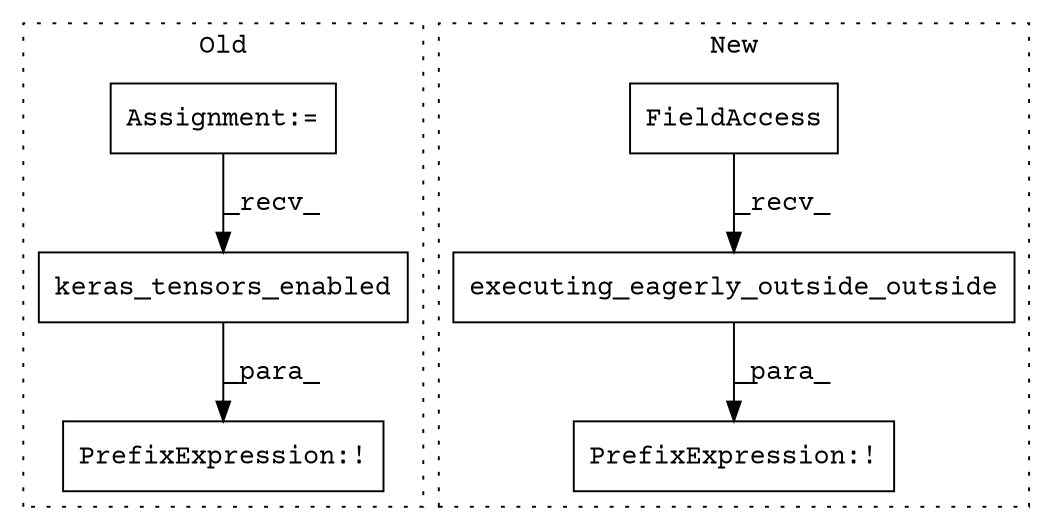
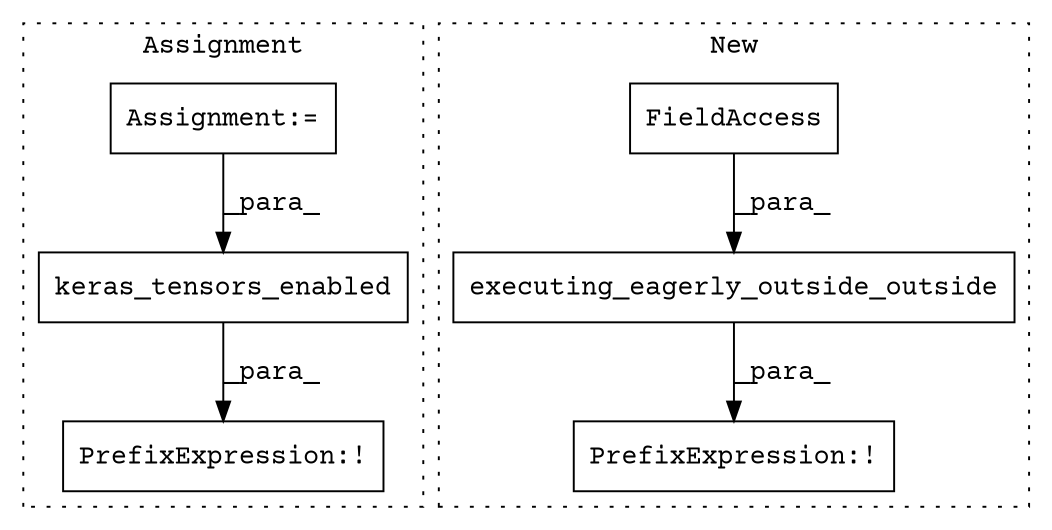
(223, 46) -> (223, 46)
(272, 203) -> (272, 203)
(782, 203) -> (782, 203)
